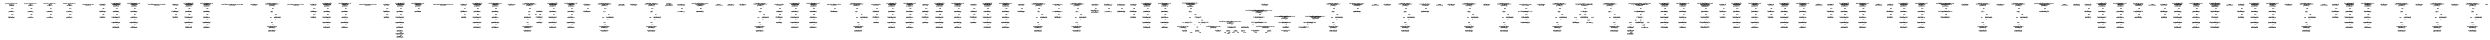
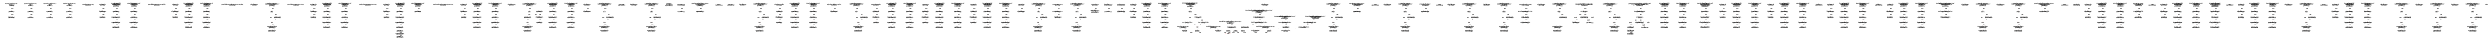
(1557, 23) -> none
